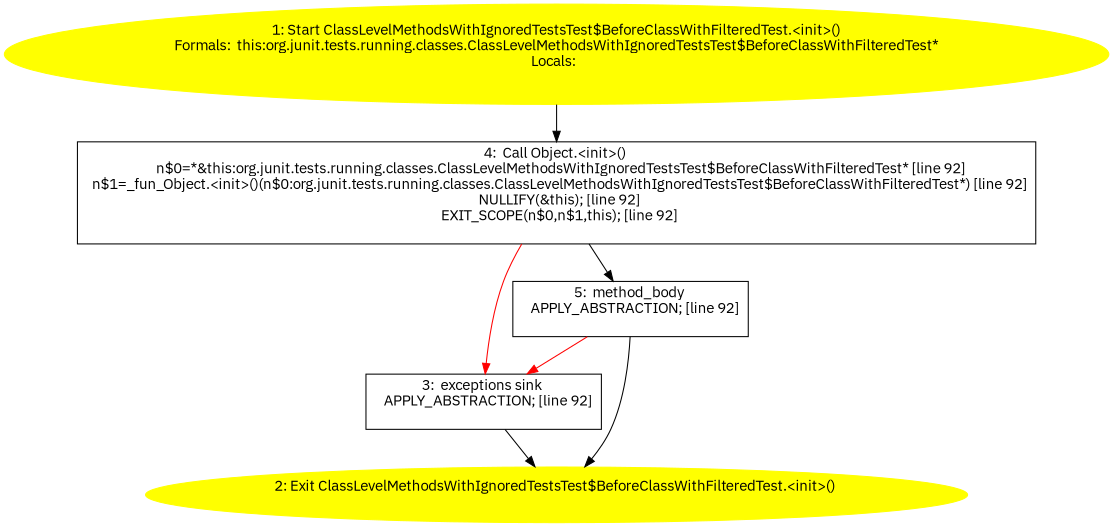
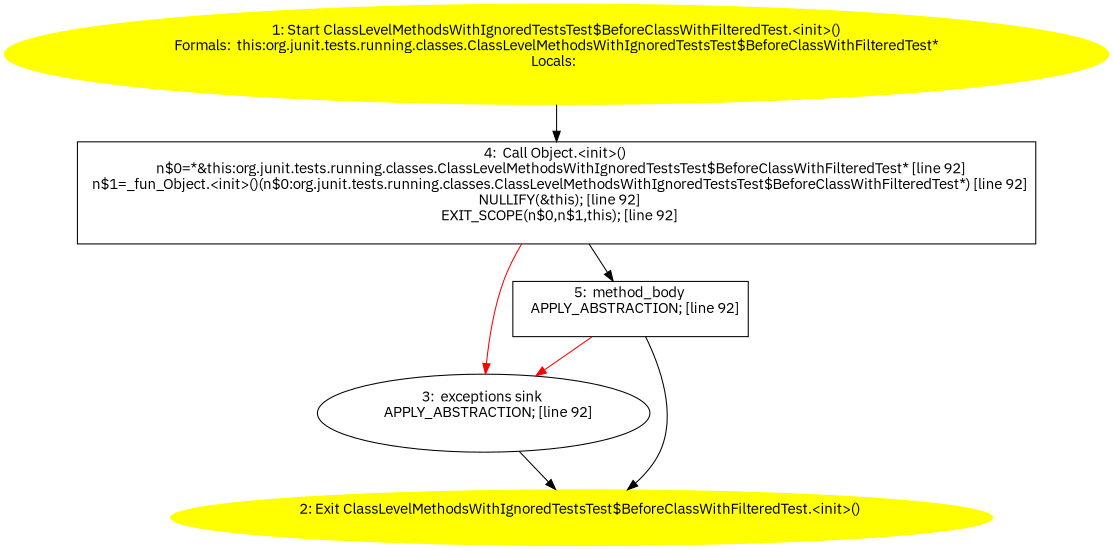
(484, 402) -> (484, 413)
